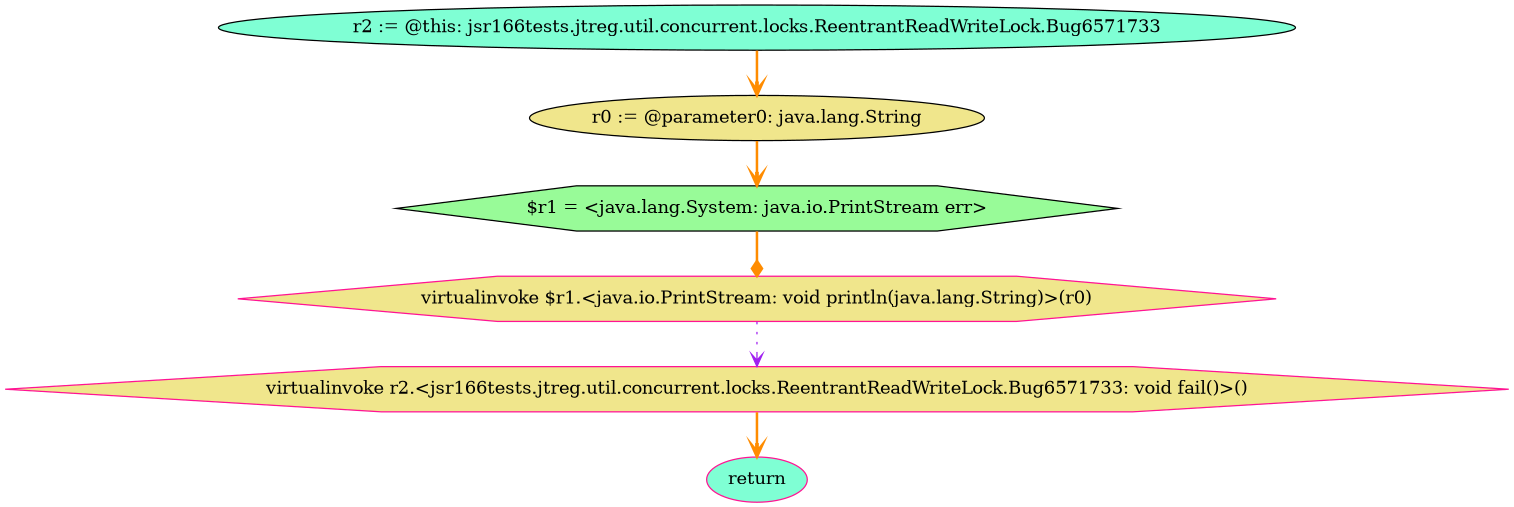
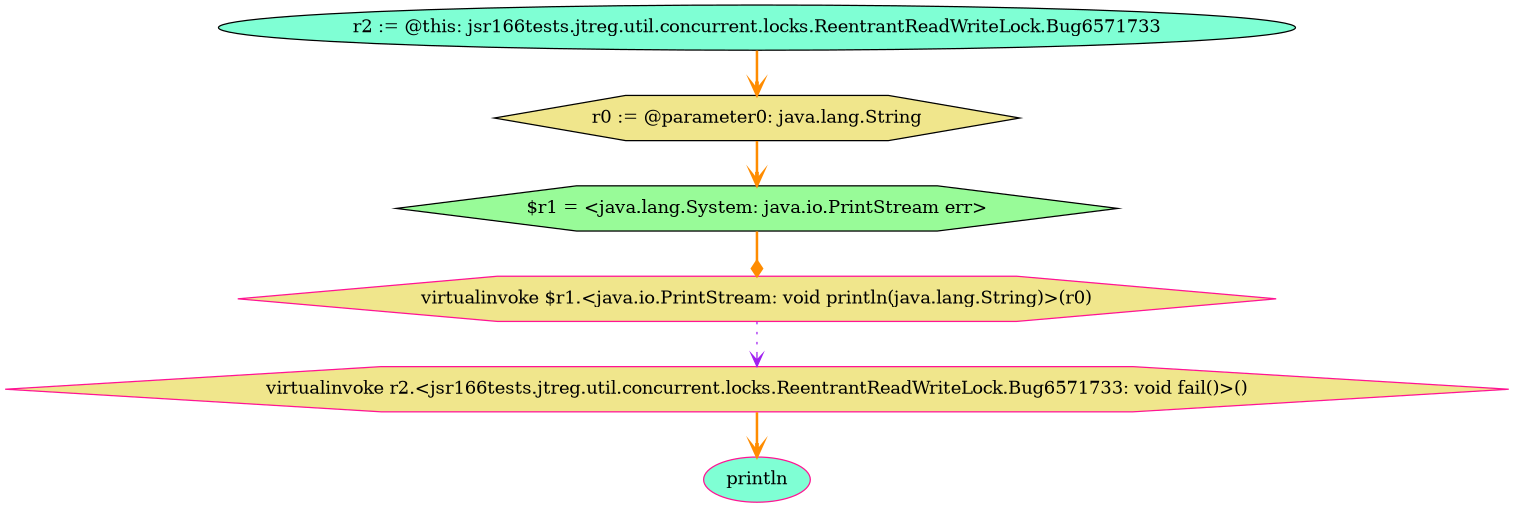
(757, 118) -> (757, 118)
(757, 480) -> (757, 480)
